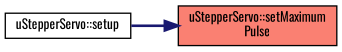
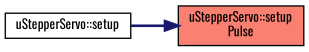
(258, 26) -> (241, 26)
